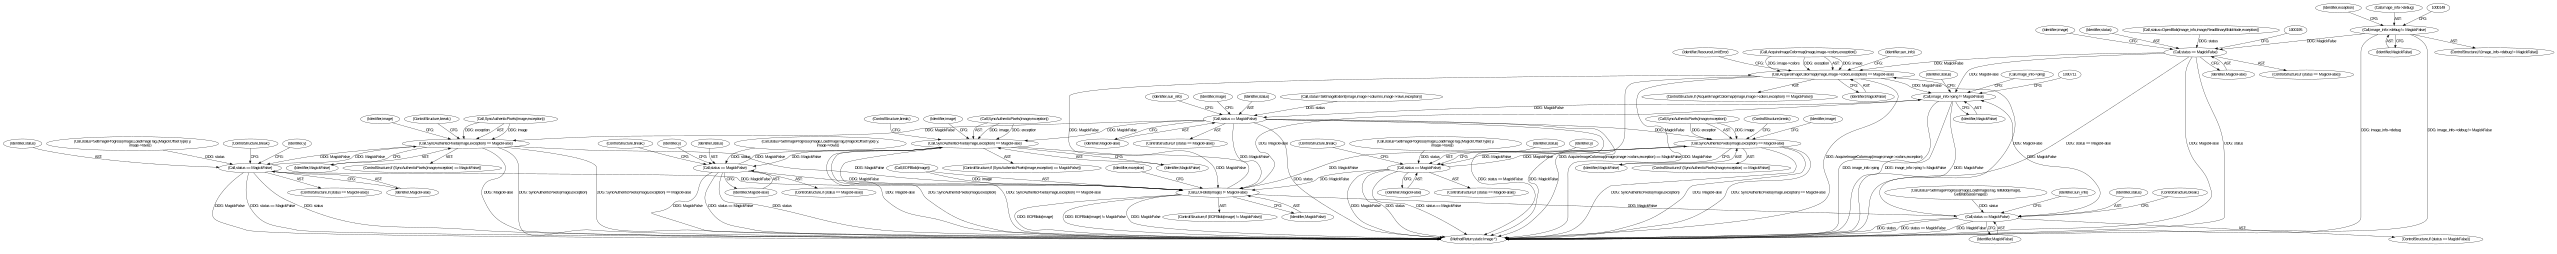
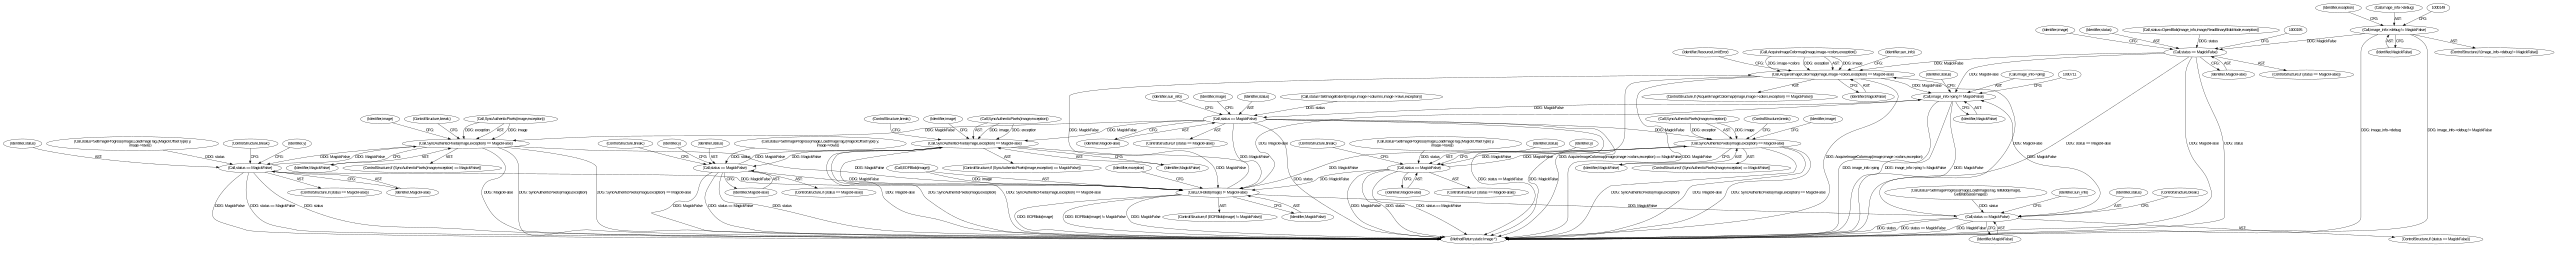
(1999, 86) -> (1999, 86)
